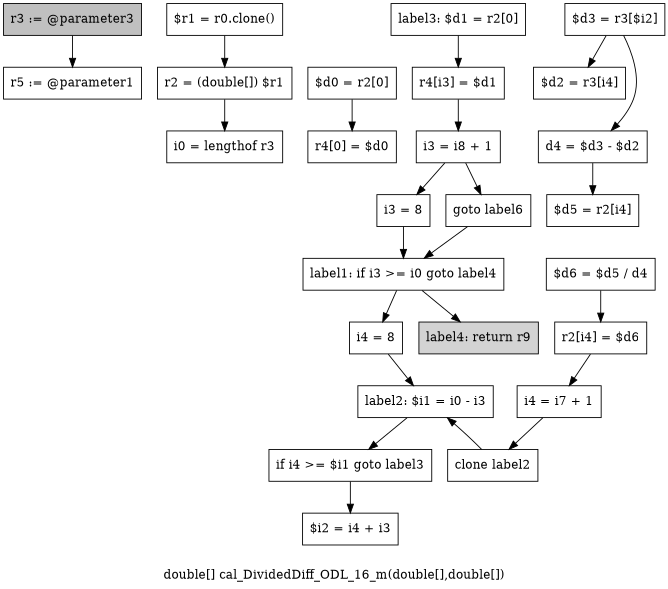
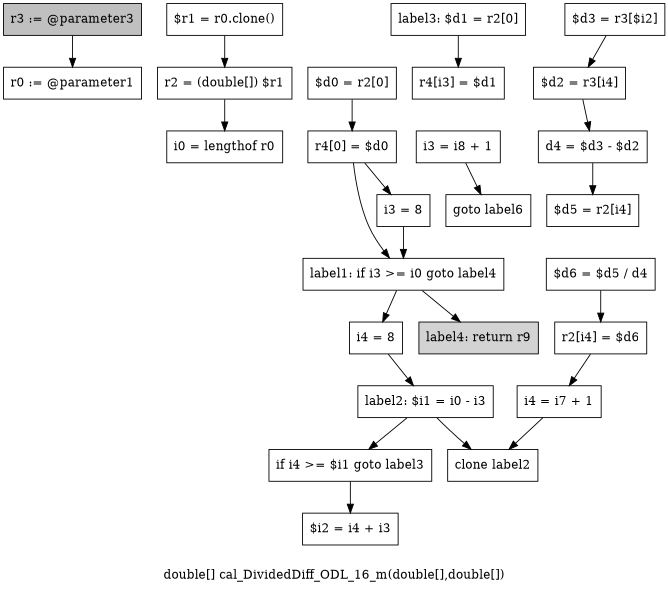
(636, 81) -> (585, 111)
(73, 83) -> (73, 83)
(458, 111) -> none
(225, 147) -> (225, 147)
(434, 175) -> (375, 175)
(449, 240) -> (363, 209)
(468, 436) -> (450, 431)
